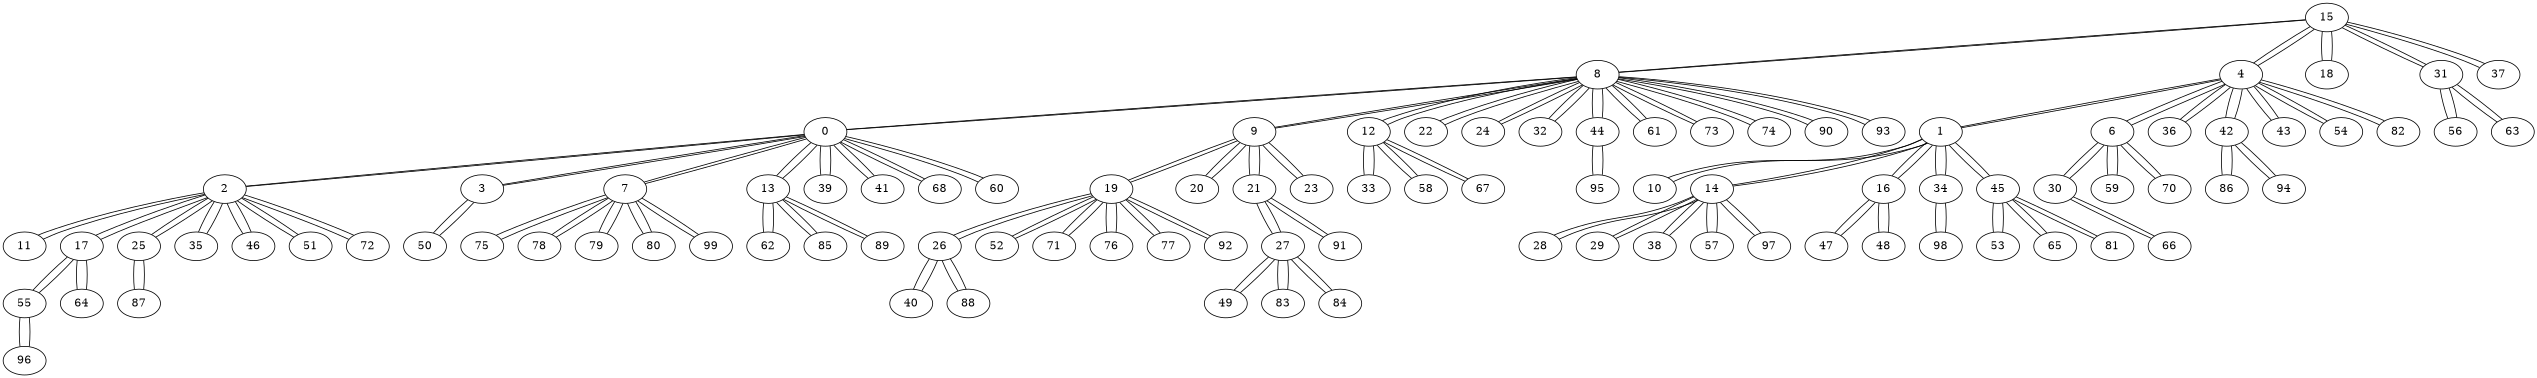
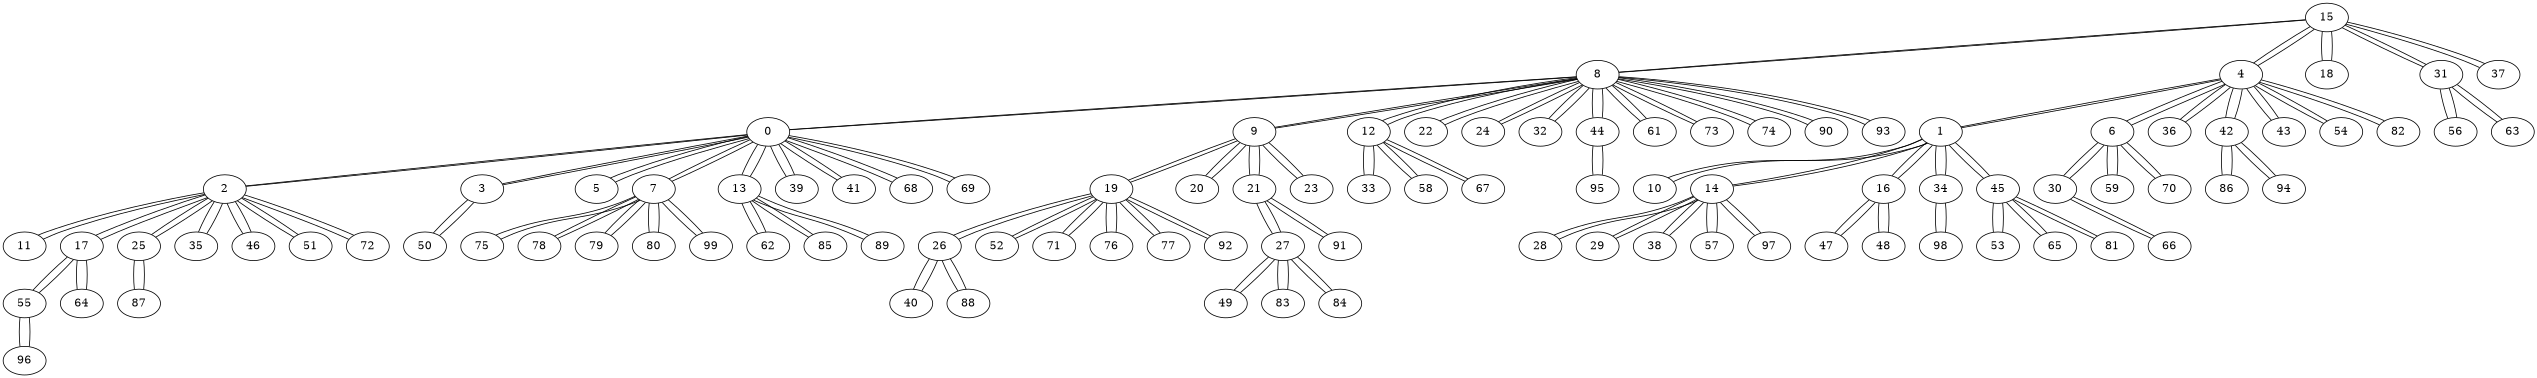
none -> (597, 189)
(997, 189) -> (968, 189)
